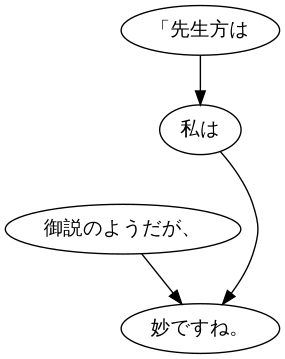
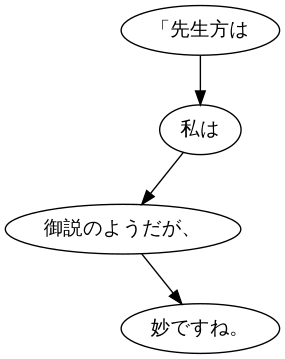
(257, 221) -> (167, 173)
